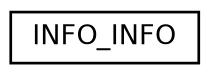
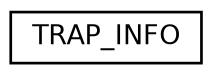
(105, 38) -> (106, 38)
